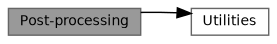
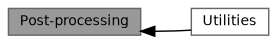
(159, 12) -> (173, 31)
